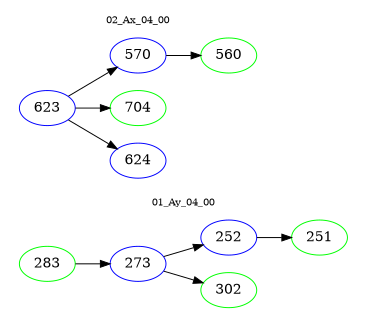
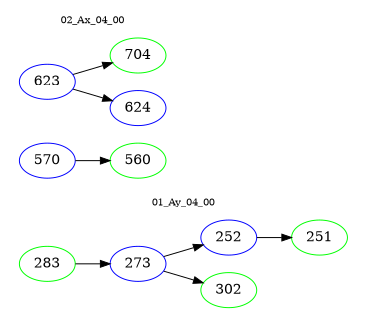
(89, 84) -> none
